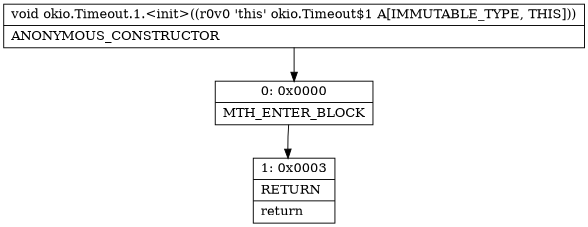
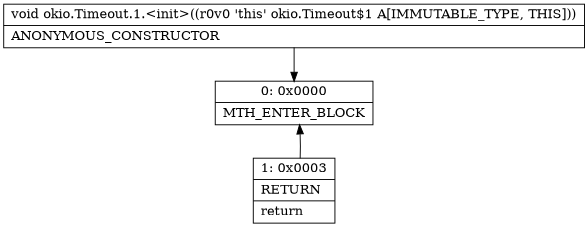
(288, 137) -> (300, 146)
